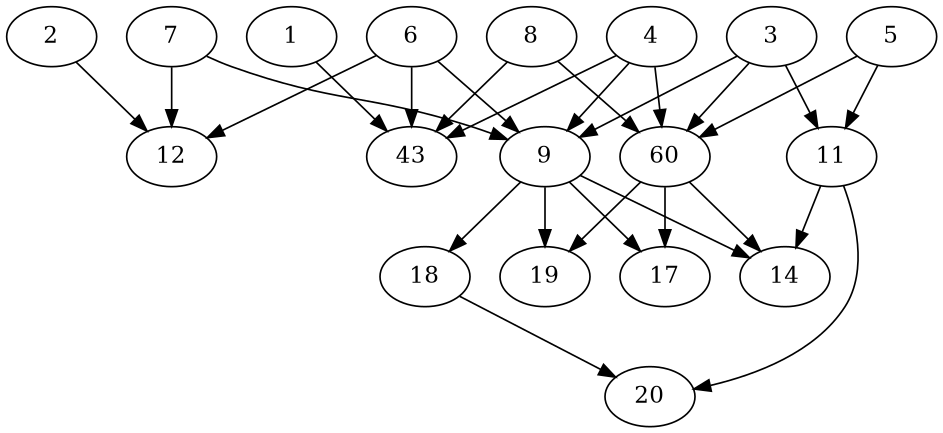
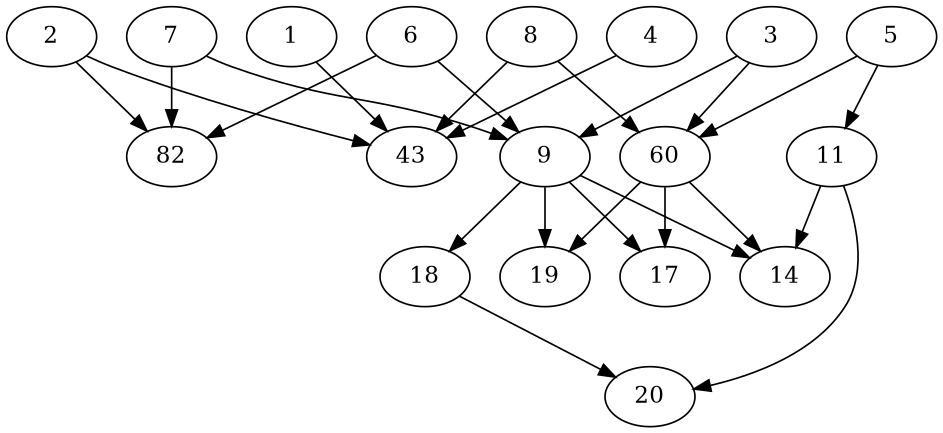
(657, 85) -> none
(412, 88) -> (219, 103)
(605, 89) -> none
(801, 96) -> none
(172, 157) -> (172, 157)
